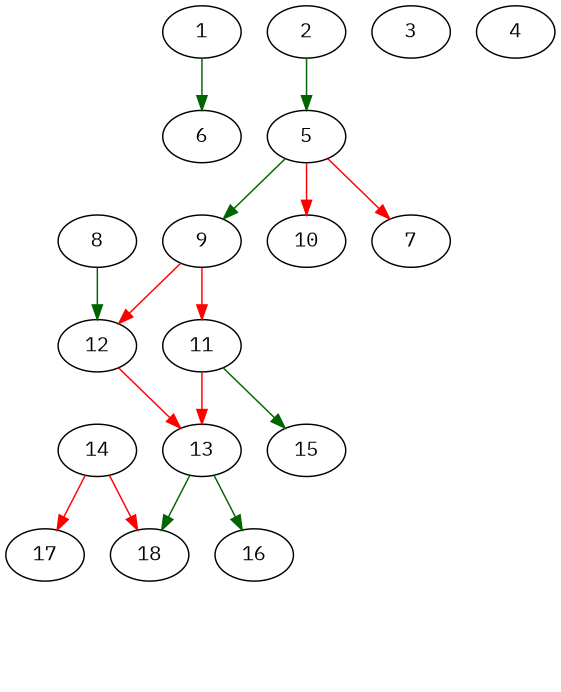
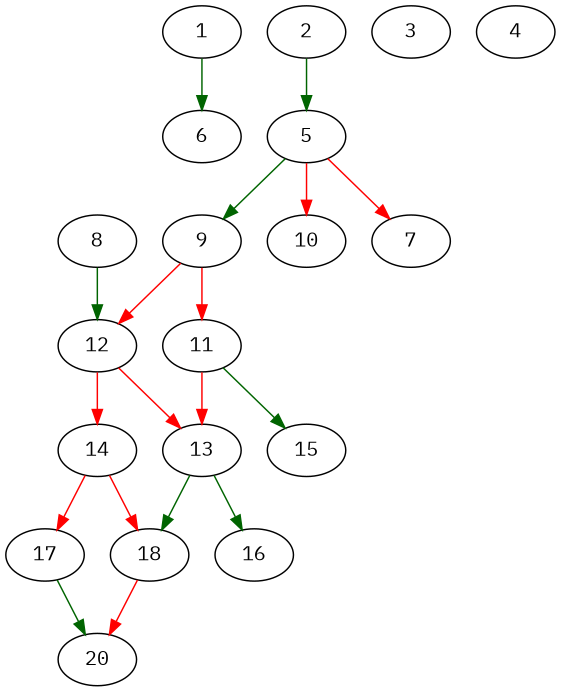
none -> (97, 391)
none -> (97, 660)
